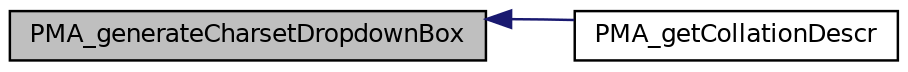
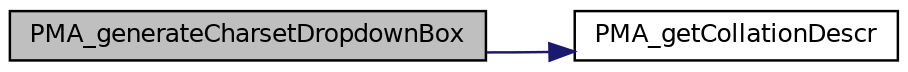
(543, 19) -> (518, 52)
